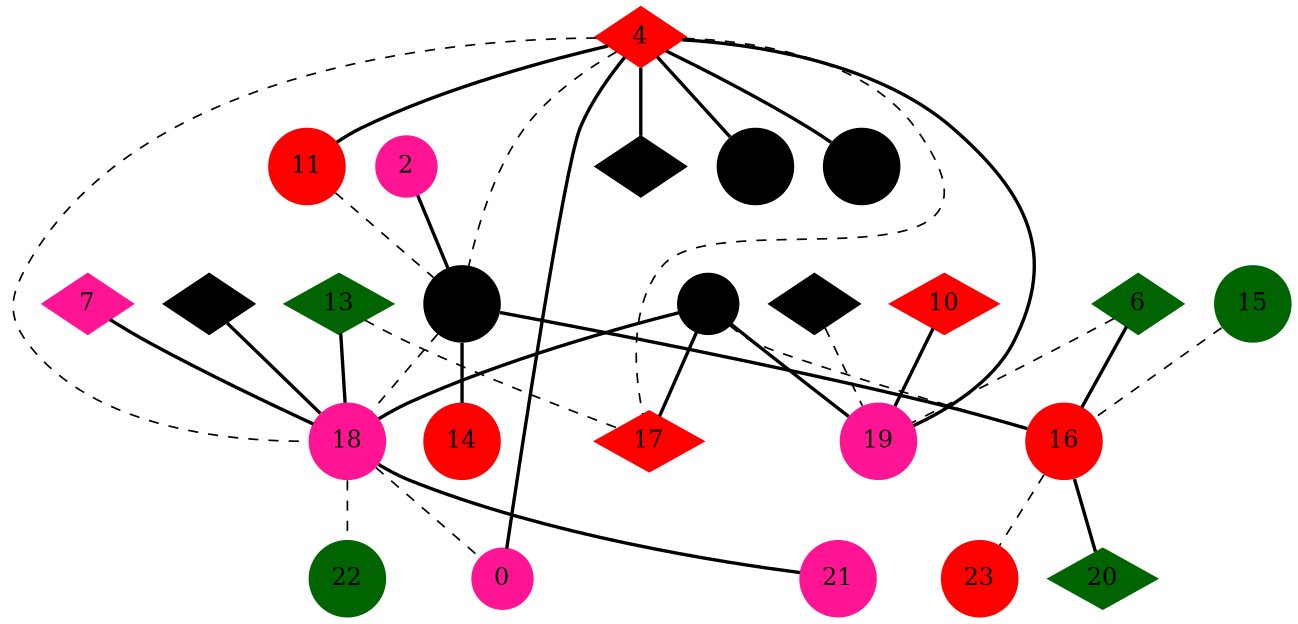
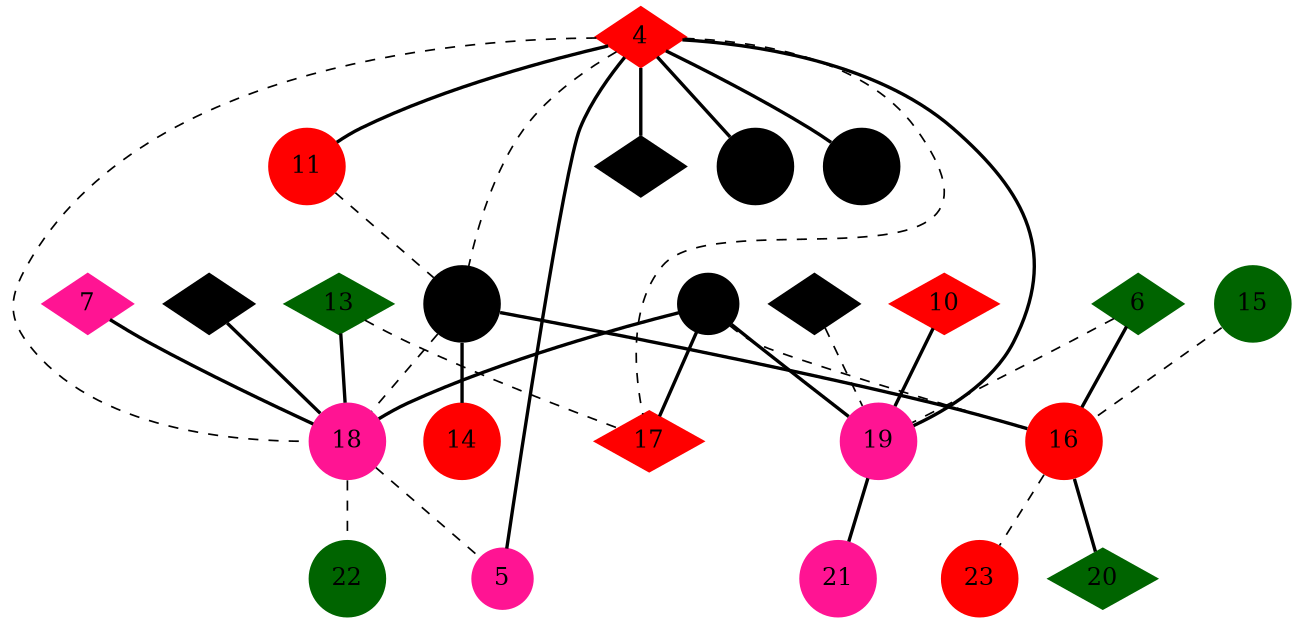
(406, 166) -> none
(585, 534) -> (858, 510)
(503, 579) -> (503, 579)
